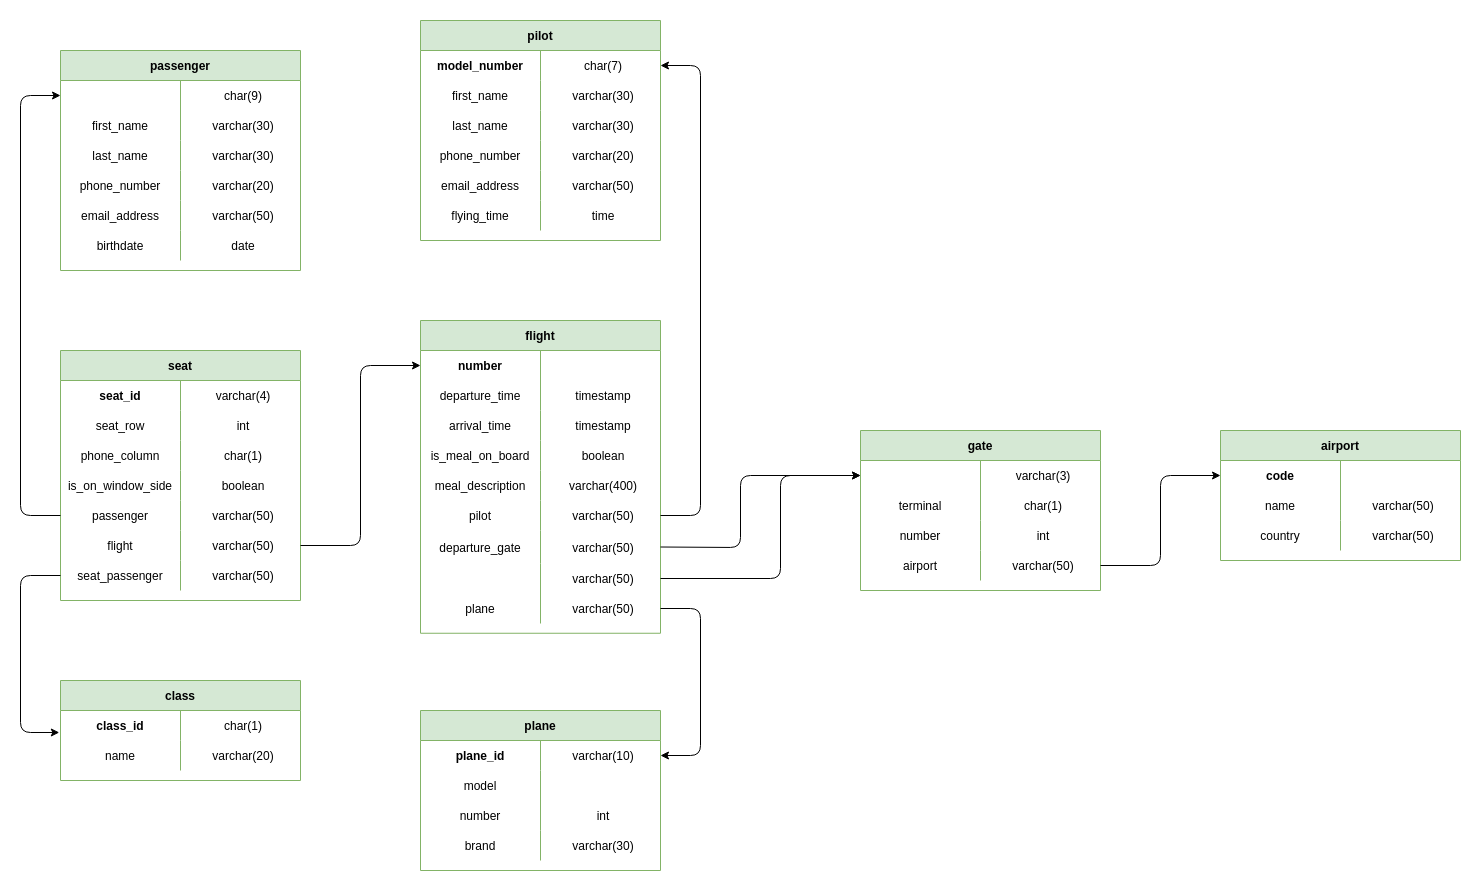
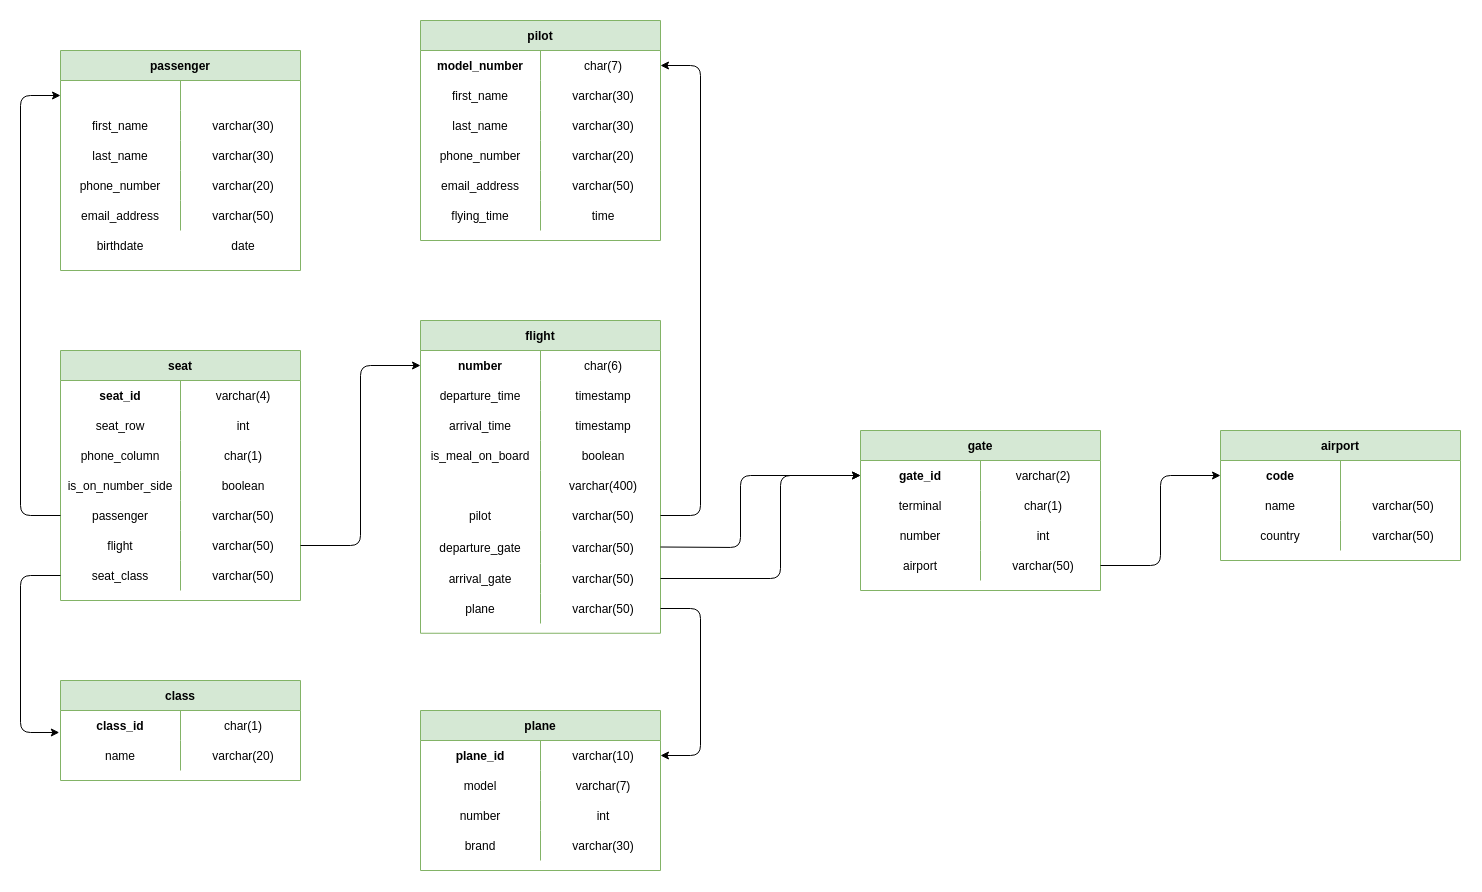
(241, 96) -> none
none -> (601, 366)
none -> (921, 476)
(1043, 476) -> (1043, 476)
(120, 486) -> (120, 486)
(481, 486) -> none
(120, 576) -> (120, 576)
none -> (481, 579)
none -> (601, 786)
